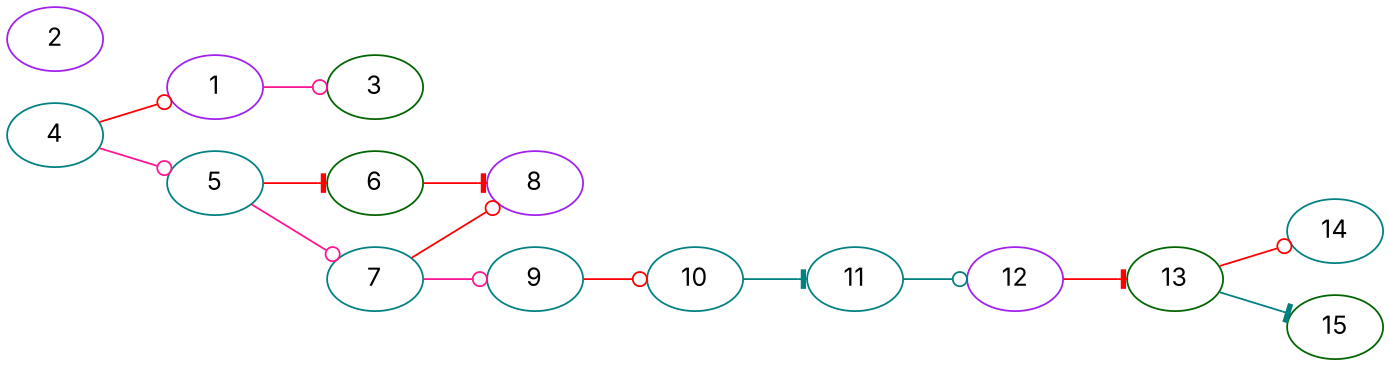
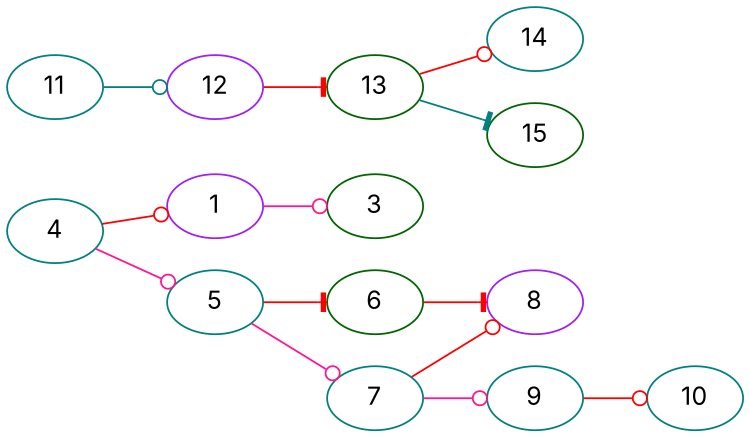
(55, 39) -> none
(771, 279) -> none
